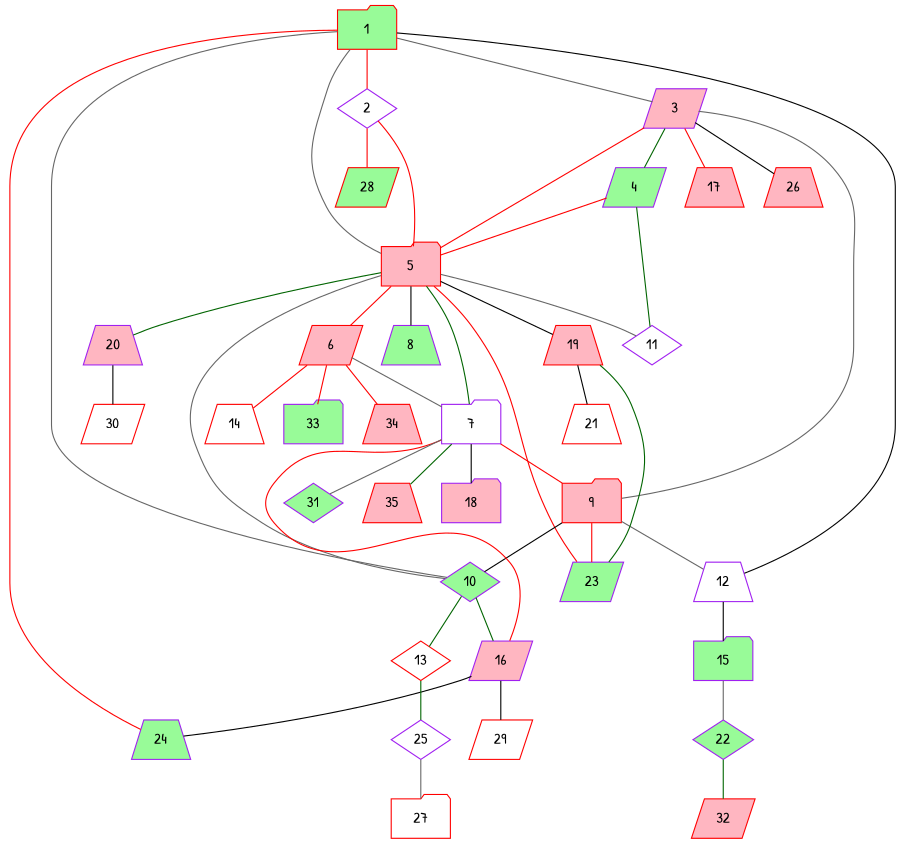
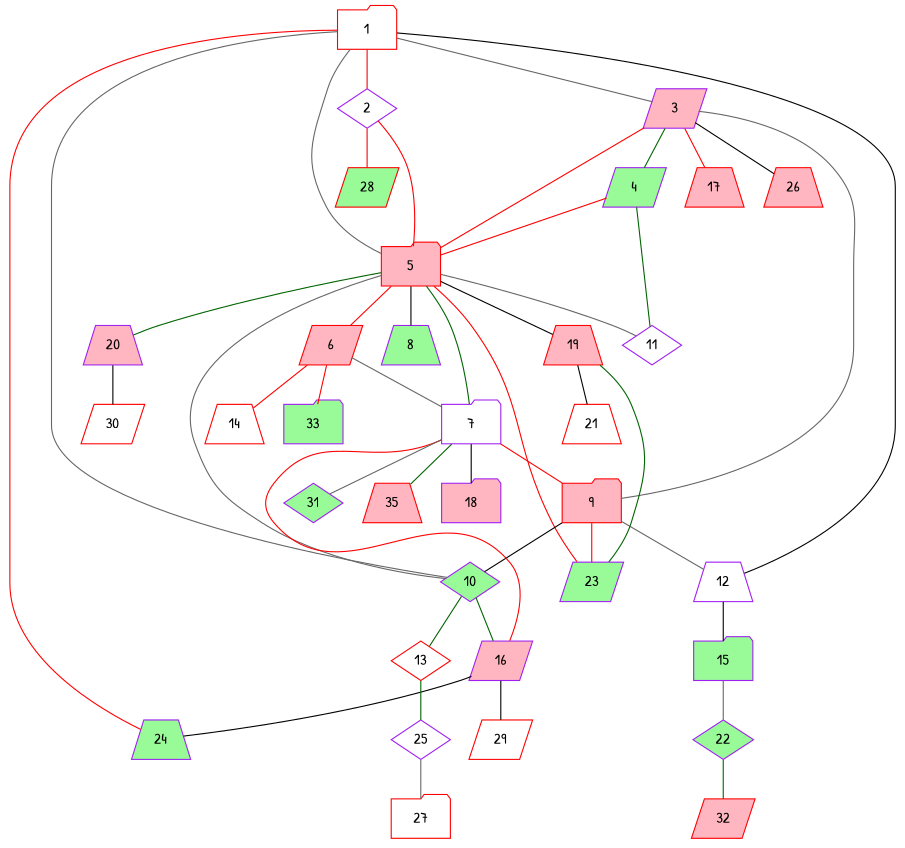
(367, 30) -> (367, 30)
(392, 424) -> none
